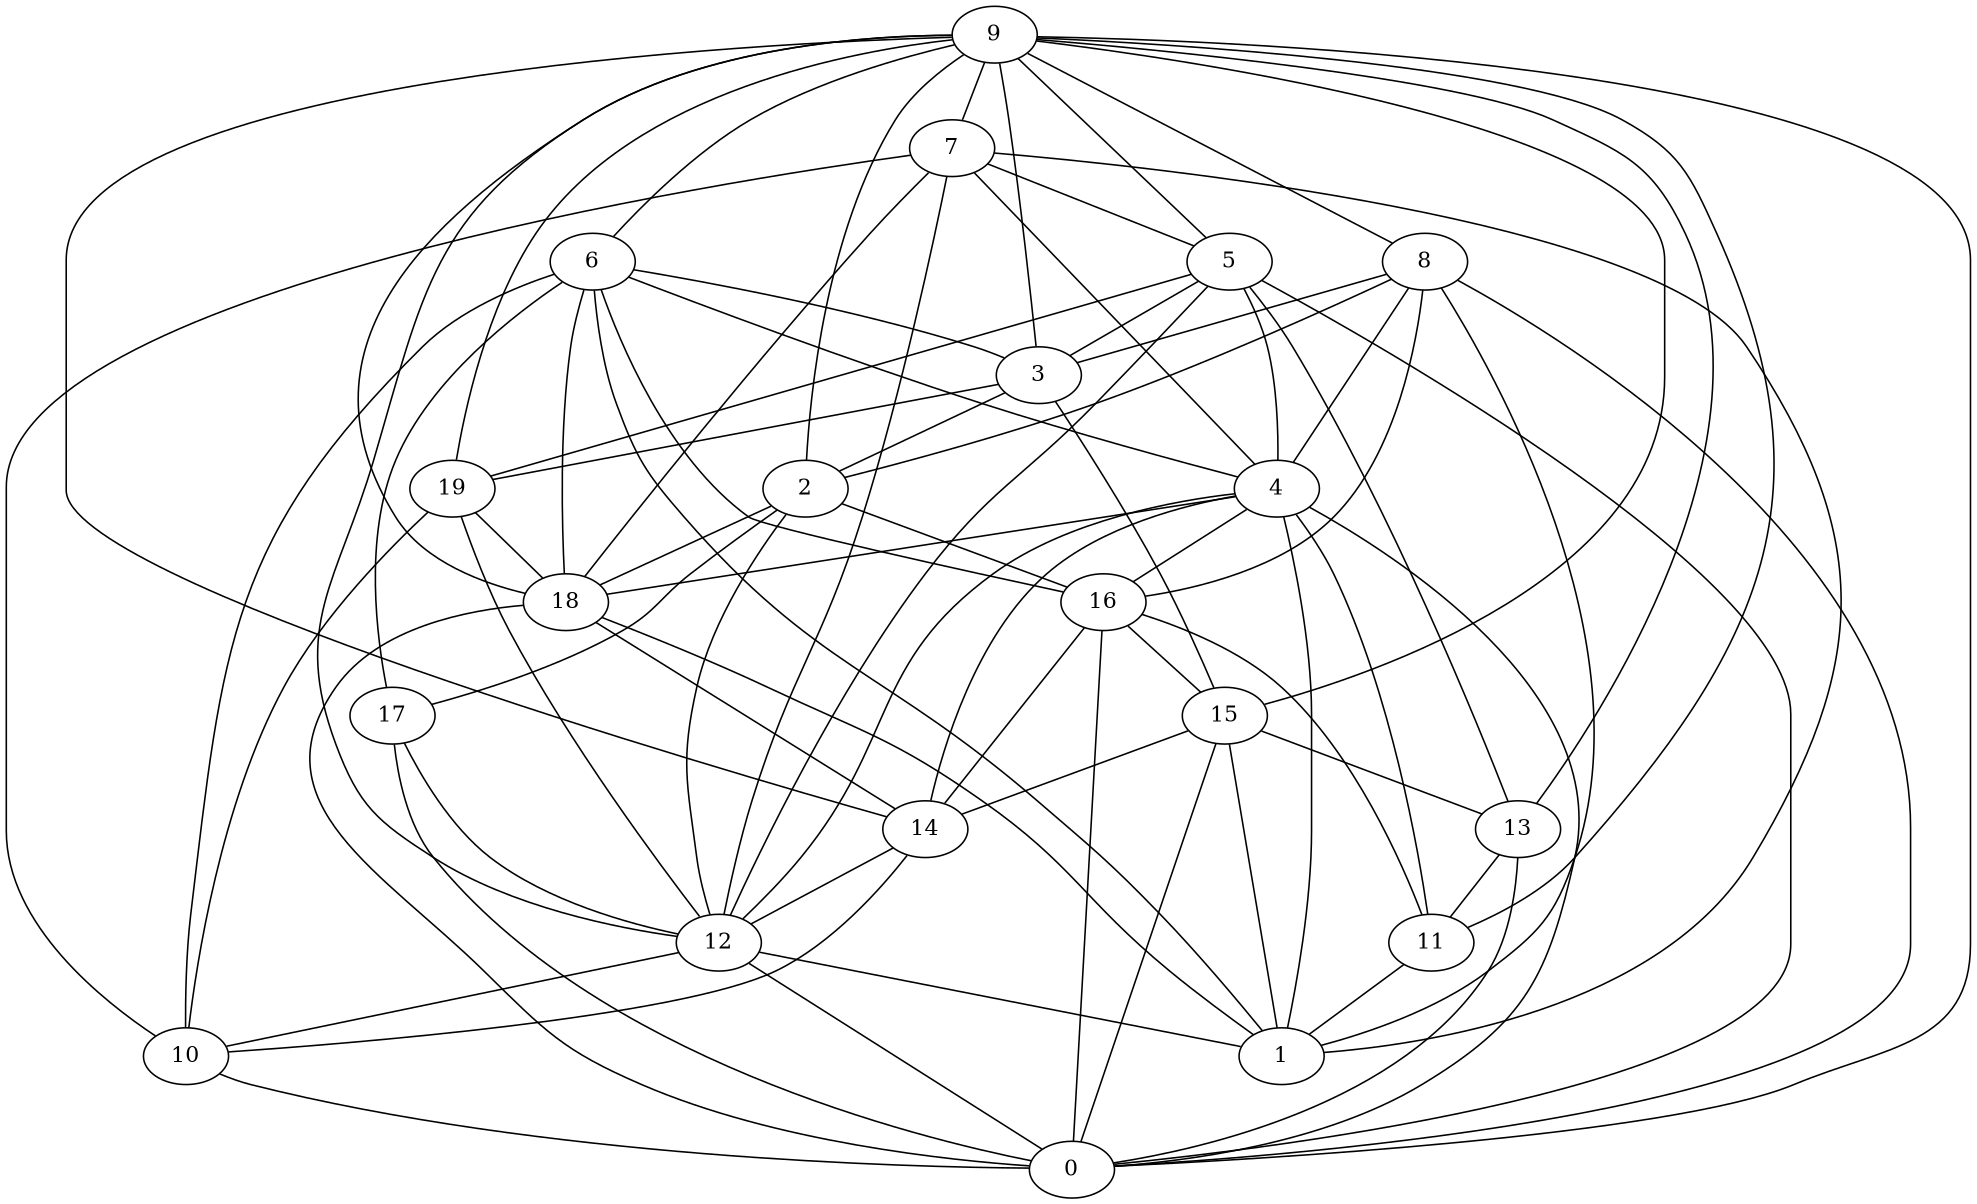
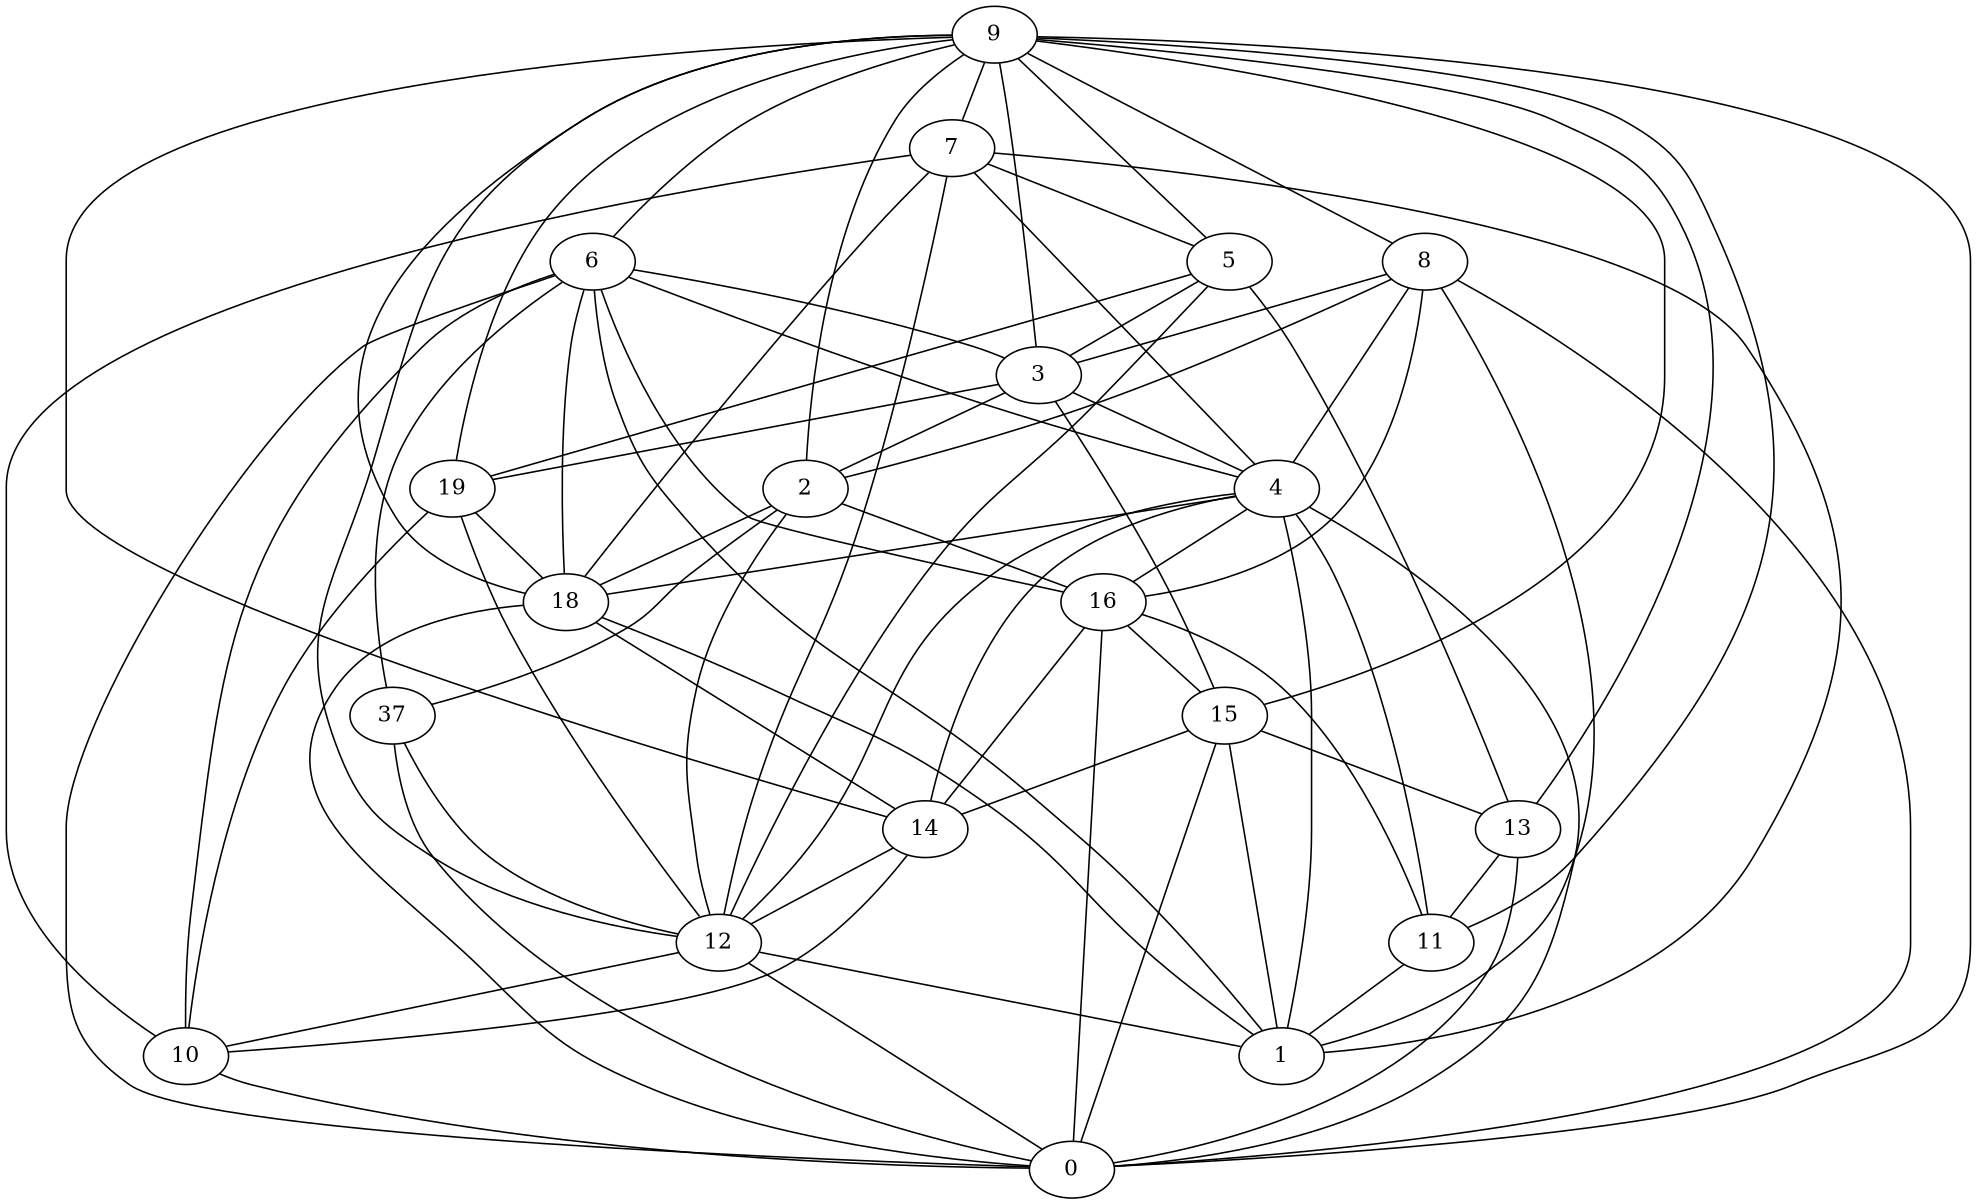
(1272, 372) -> (1158, 432)
(393, 716) -> (393, 716)
(1791, 849) -> (79, 1029)
